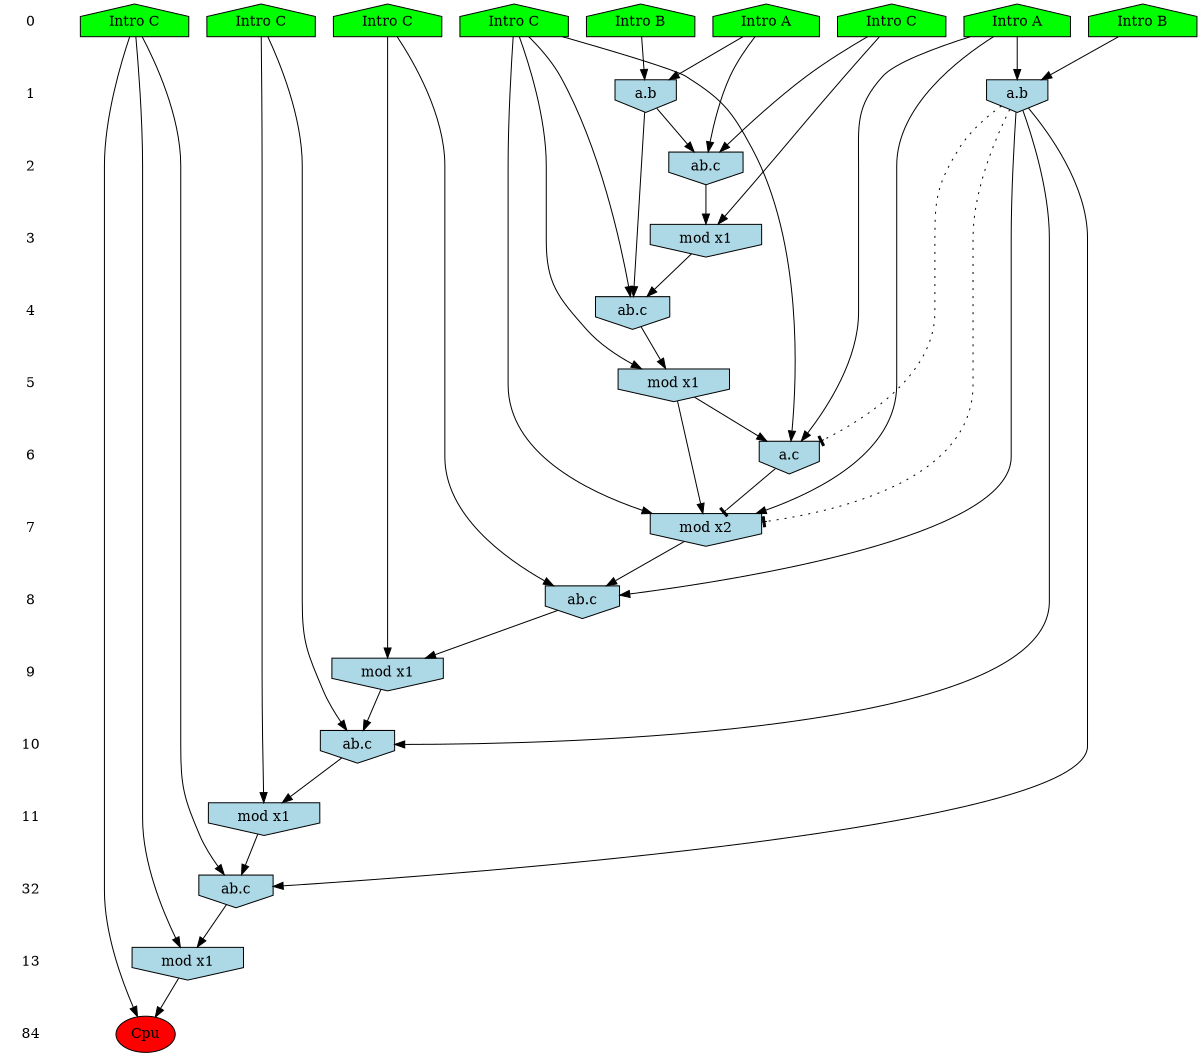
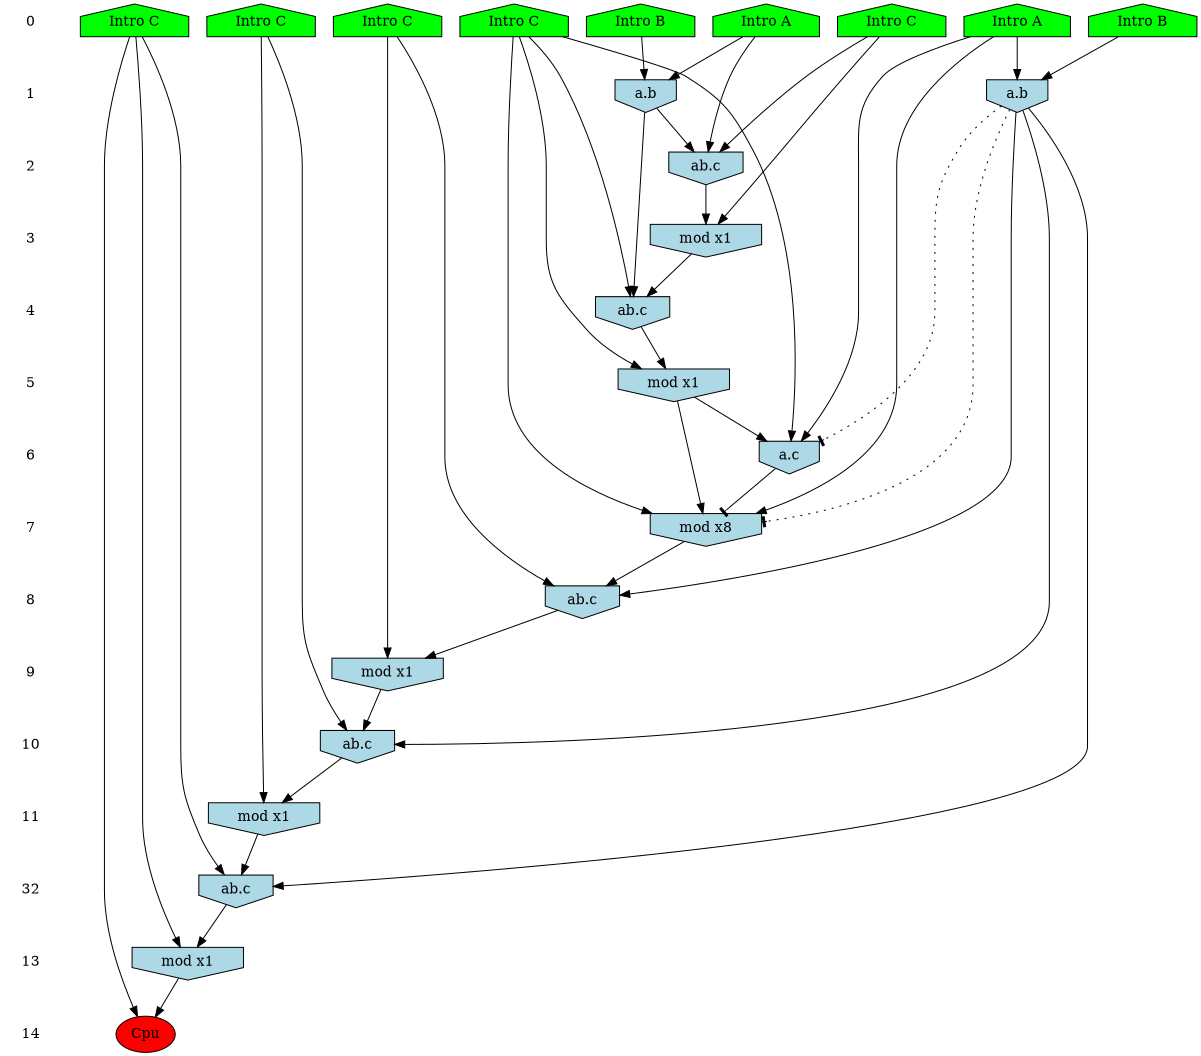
(706, 528) -> (706, 528)
(31, 1034) -> (31, 1034)
